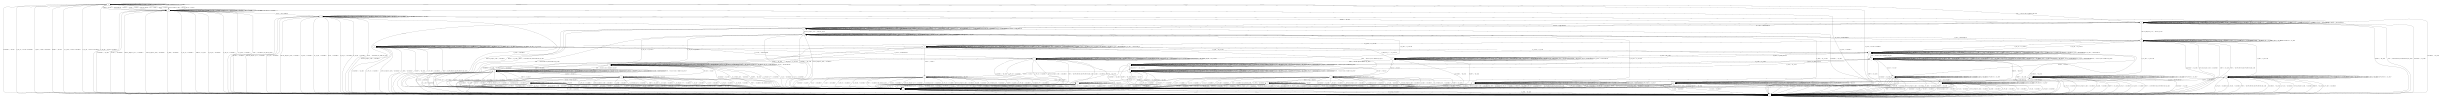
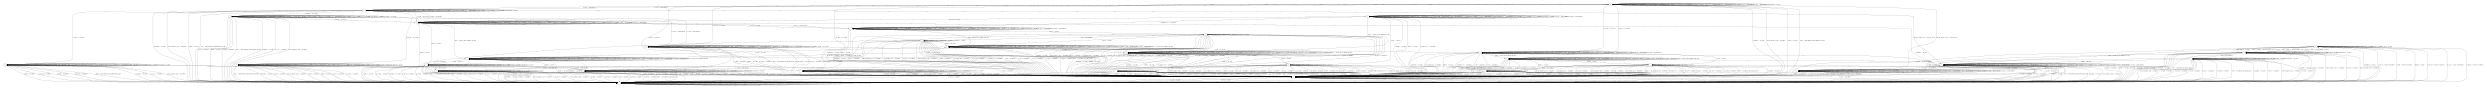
(2141, 31) -> (1169, 12)
none -> (938, 42)
